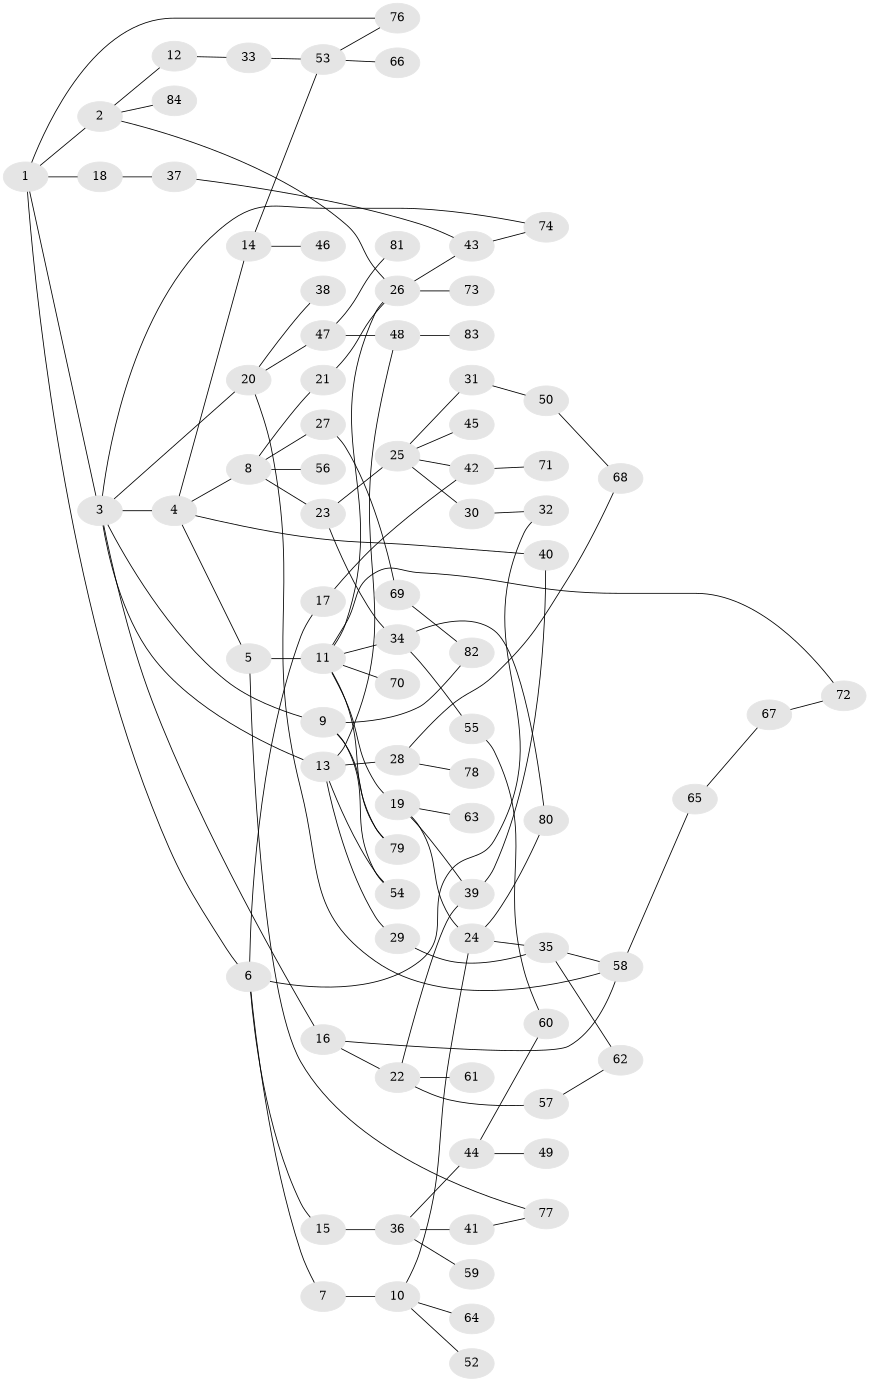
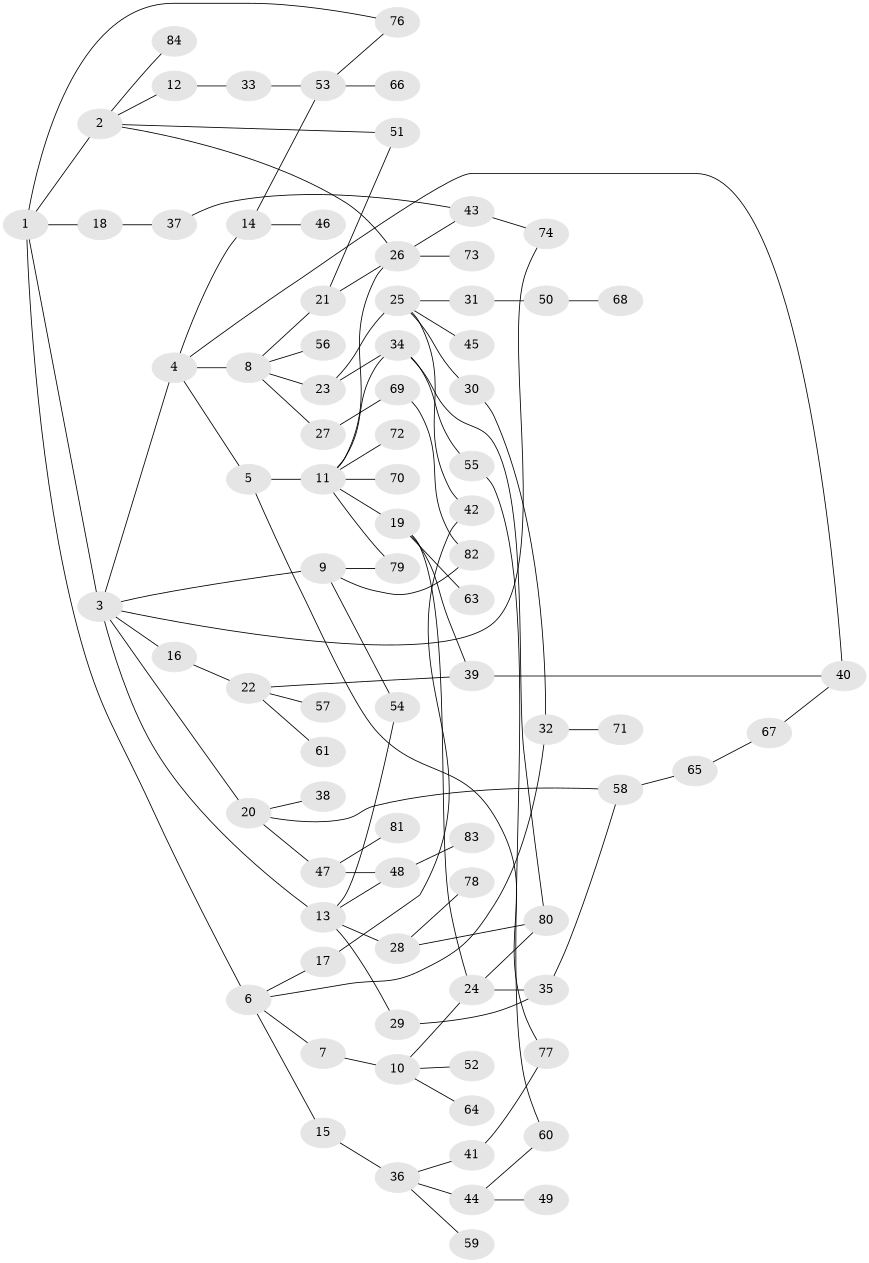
none -> (397, 133)
(509, 468) -> (584, 730)
(530, 636) -> (464, 936)
(807, 705) -> (807, 704)
(498, 1050) -> none
(621, 1060) -> none
